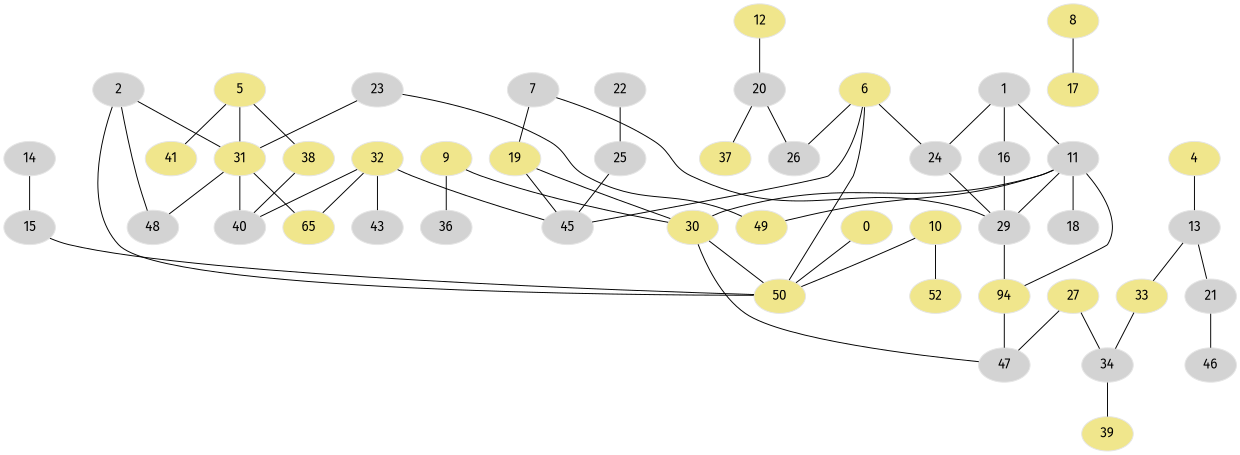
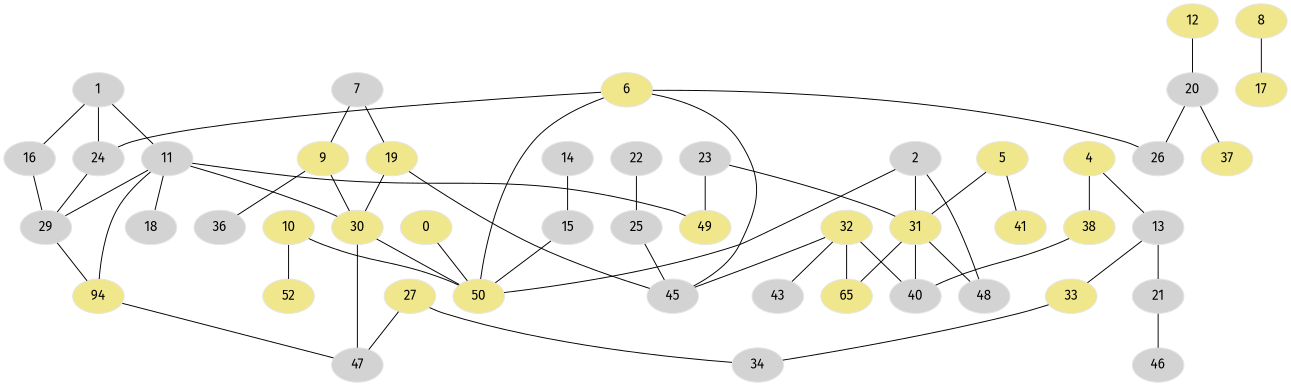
(274, 124) -> (1089, 193)
(725, 189) -> (340, 124)
(1107, 434) -> none
